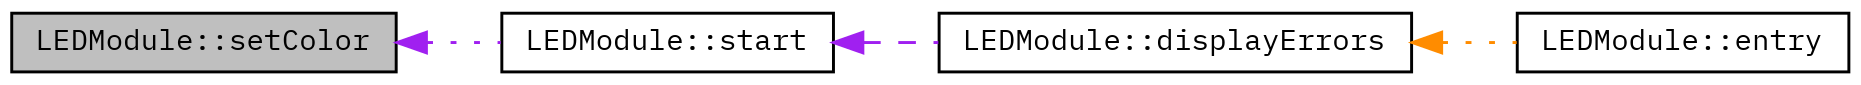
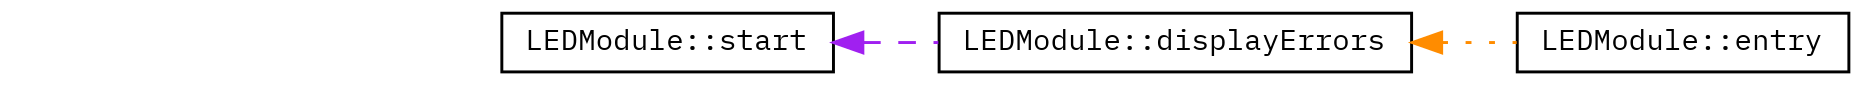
(204, 43) -> none
